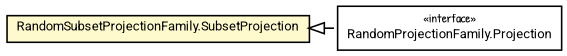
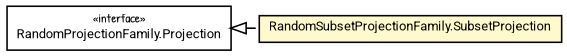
(331, 28) -> (252, 28)
